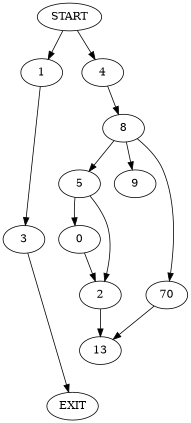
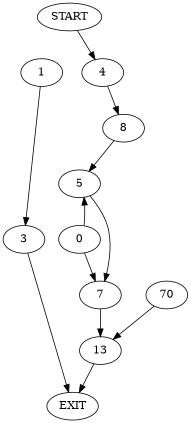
(57, 42) -> none
(135, 184) -> none
(171, 201) -> none
(74, 208) -> (85, 215)
(100, 295) -> (100, 295)
none -> (88, 375)
